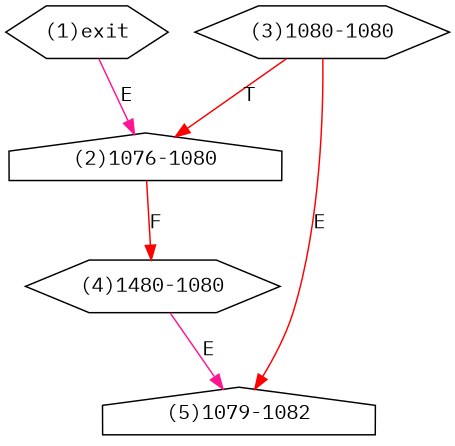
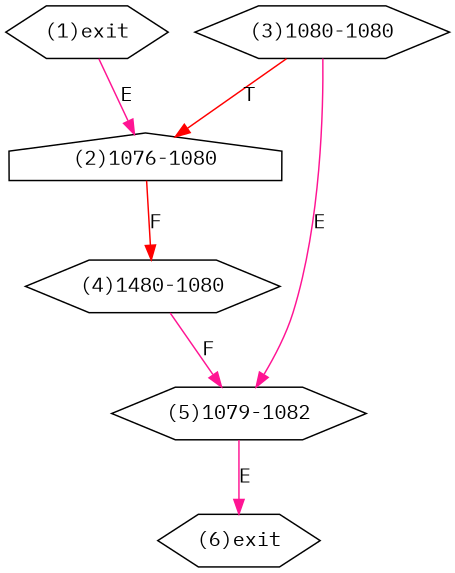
(313, 222) -> (313, 221)
(209, 350) -> (209, 350)
(239, 413) -> (239, 413)
none -> (239, 541)
